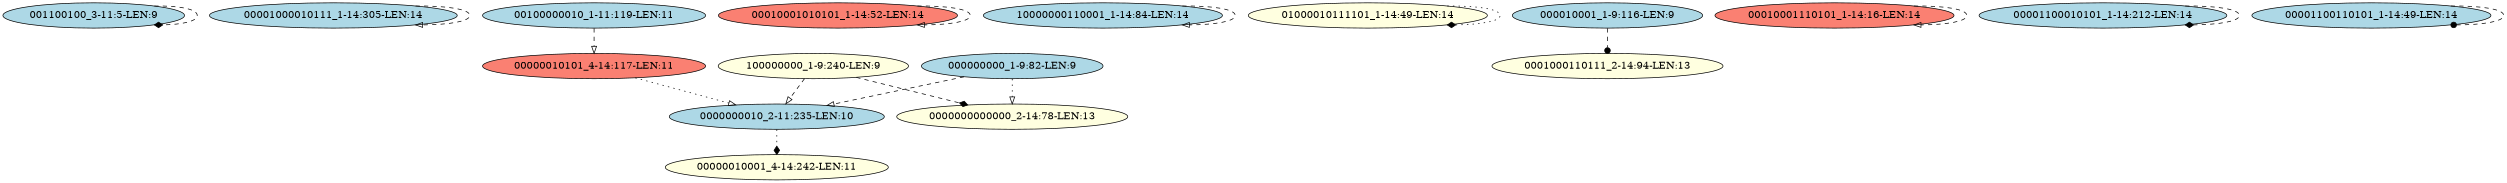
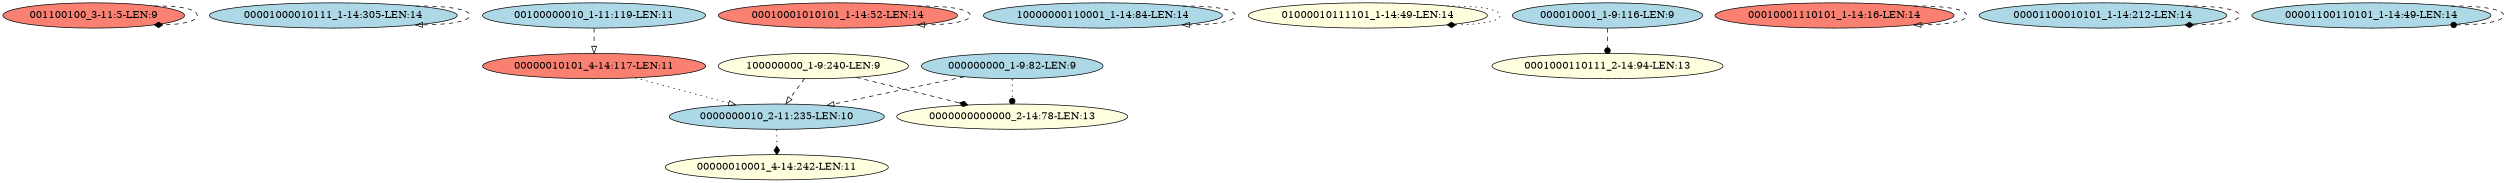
(94, 15) -> (94, 15)
(1012, 88) -> (1012, 89)
